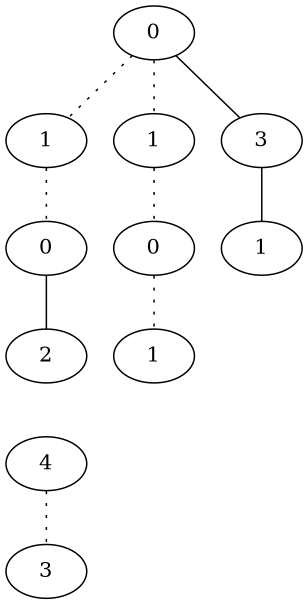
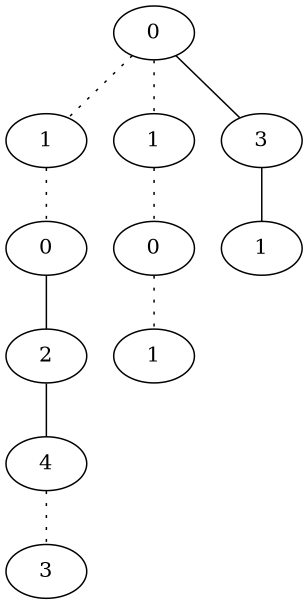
none -> (46, 410)
